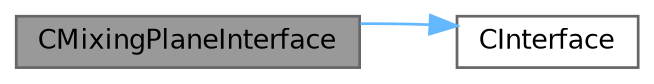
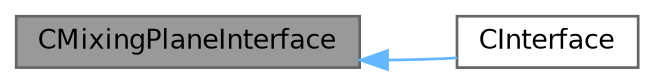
(395, 24) -> (422, 59)
